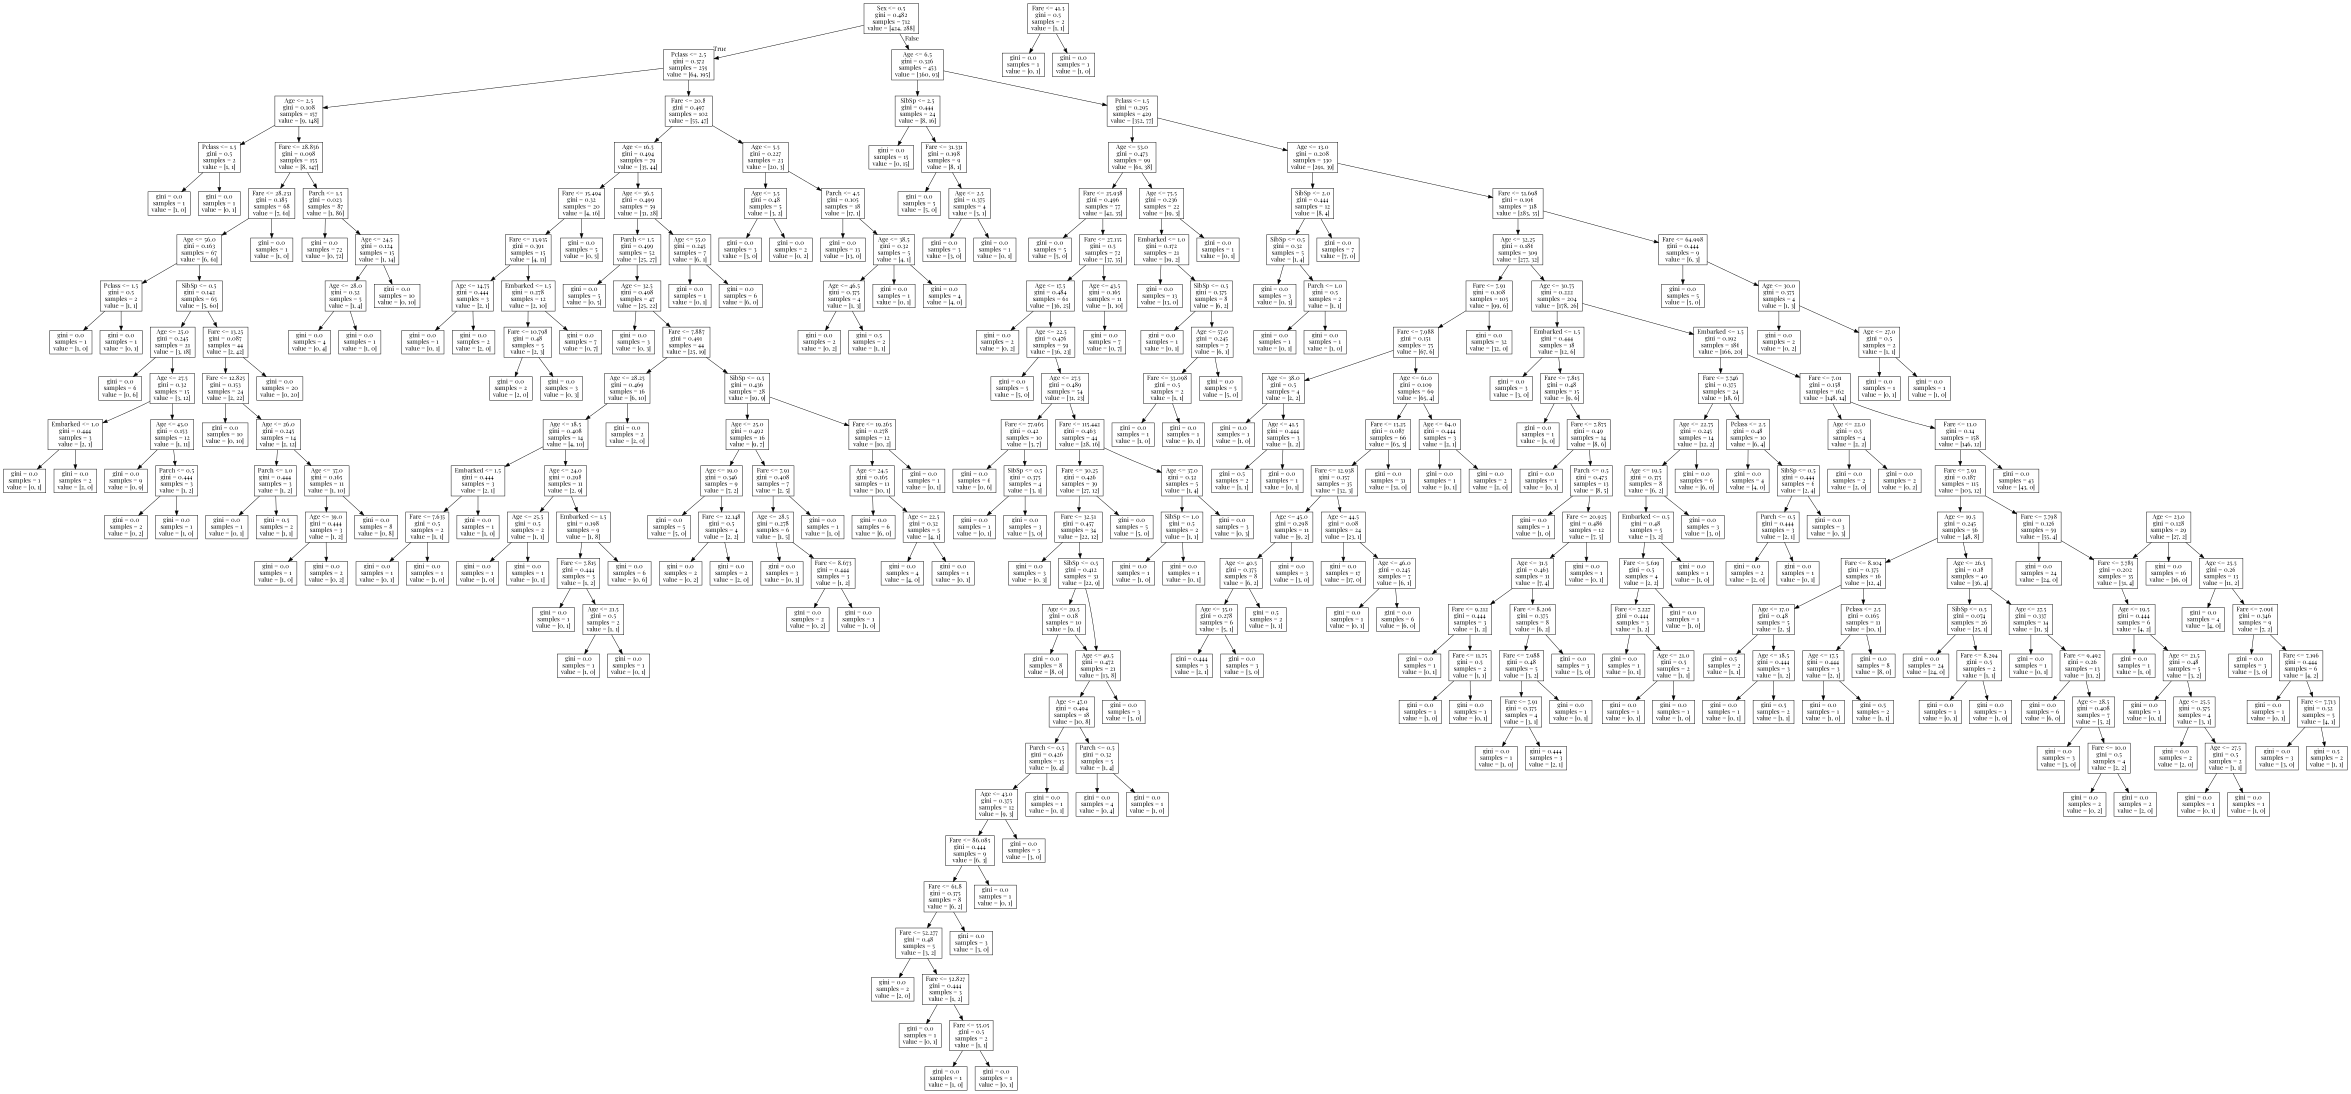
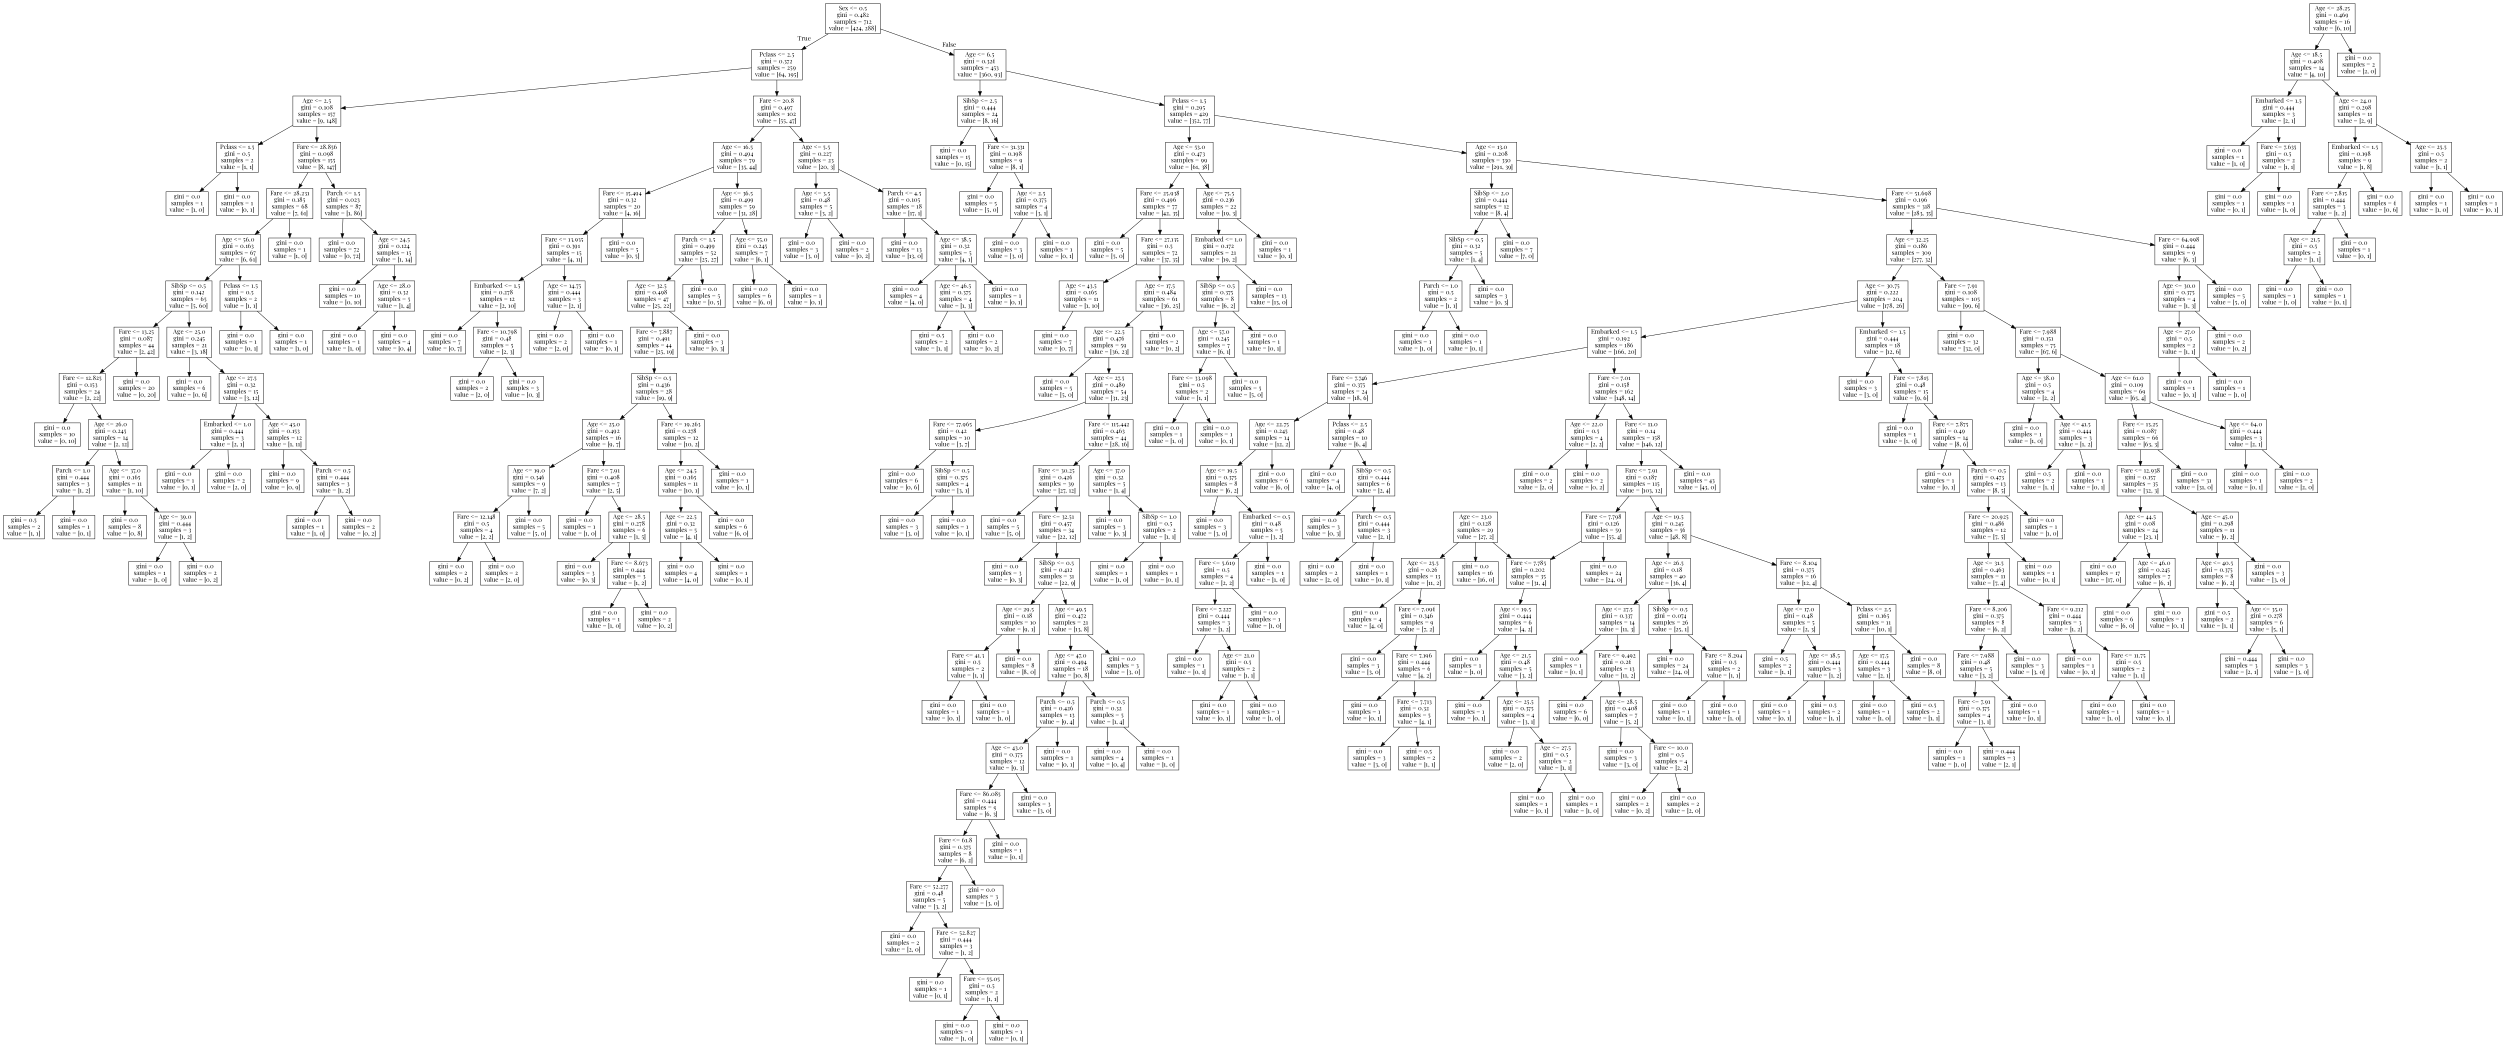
(659, 364) -> none
(1079, 641) -> (995, 641)
